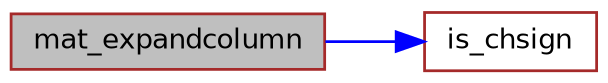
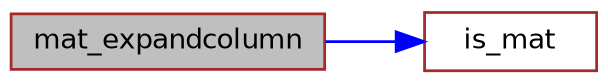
(511, 42) -> (511, 42)
